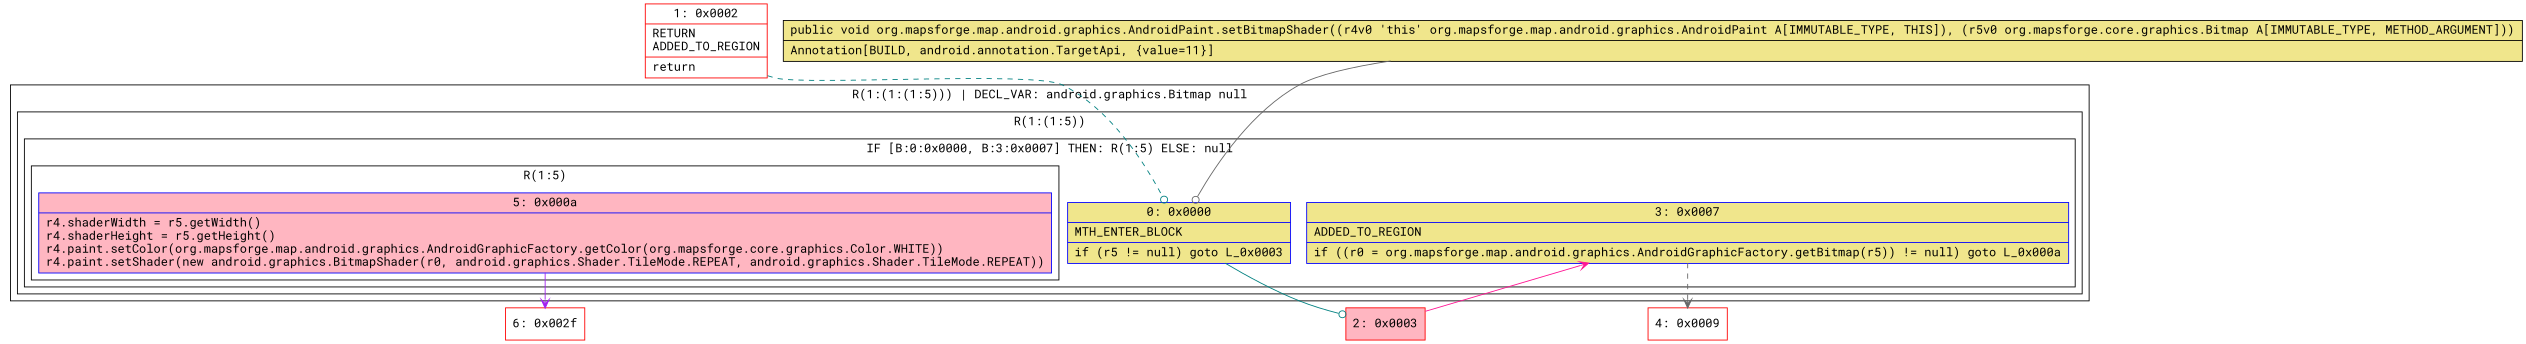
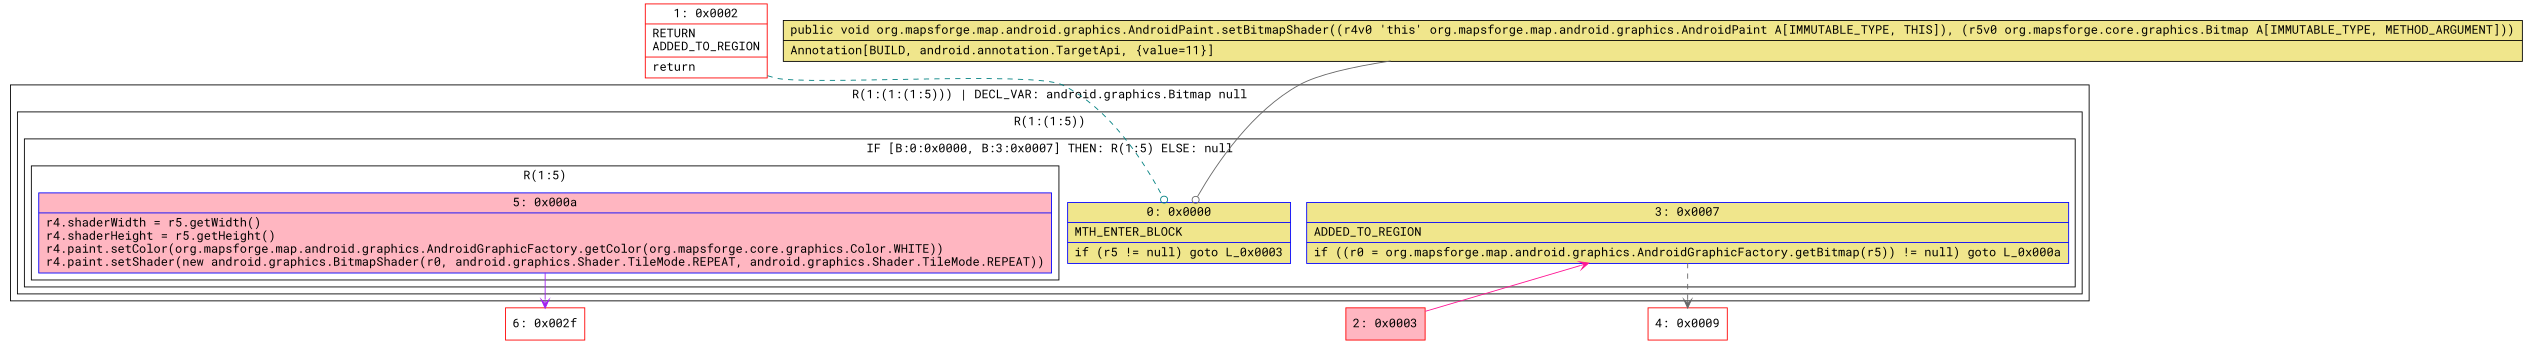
(1258, 281) -> none
